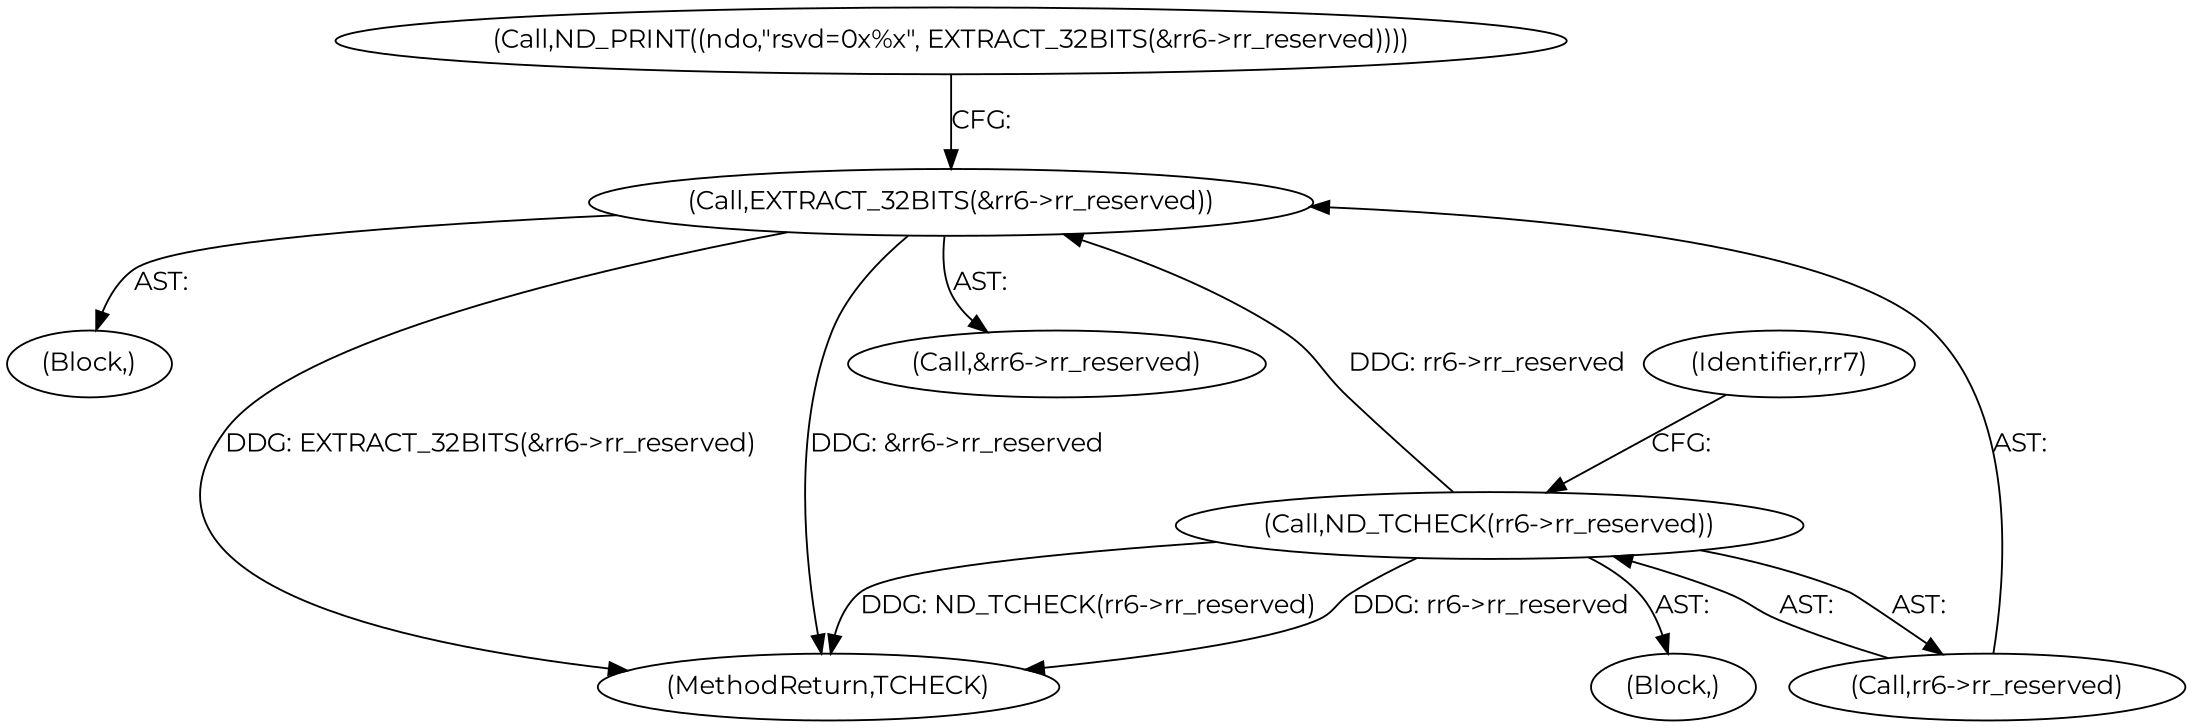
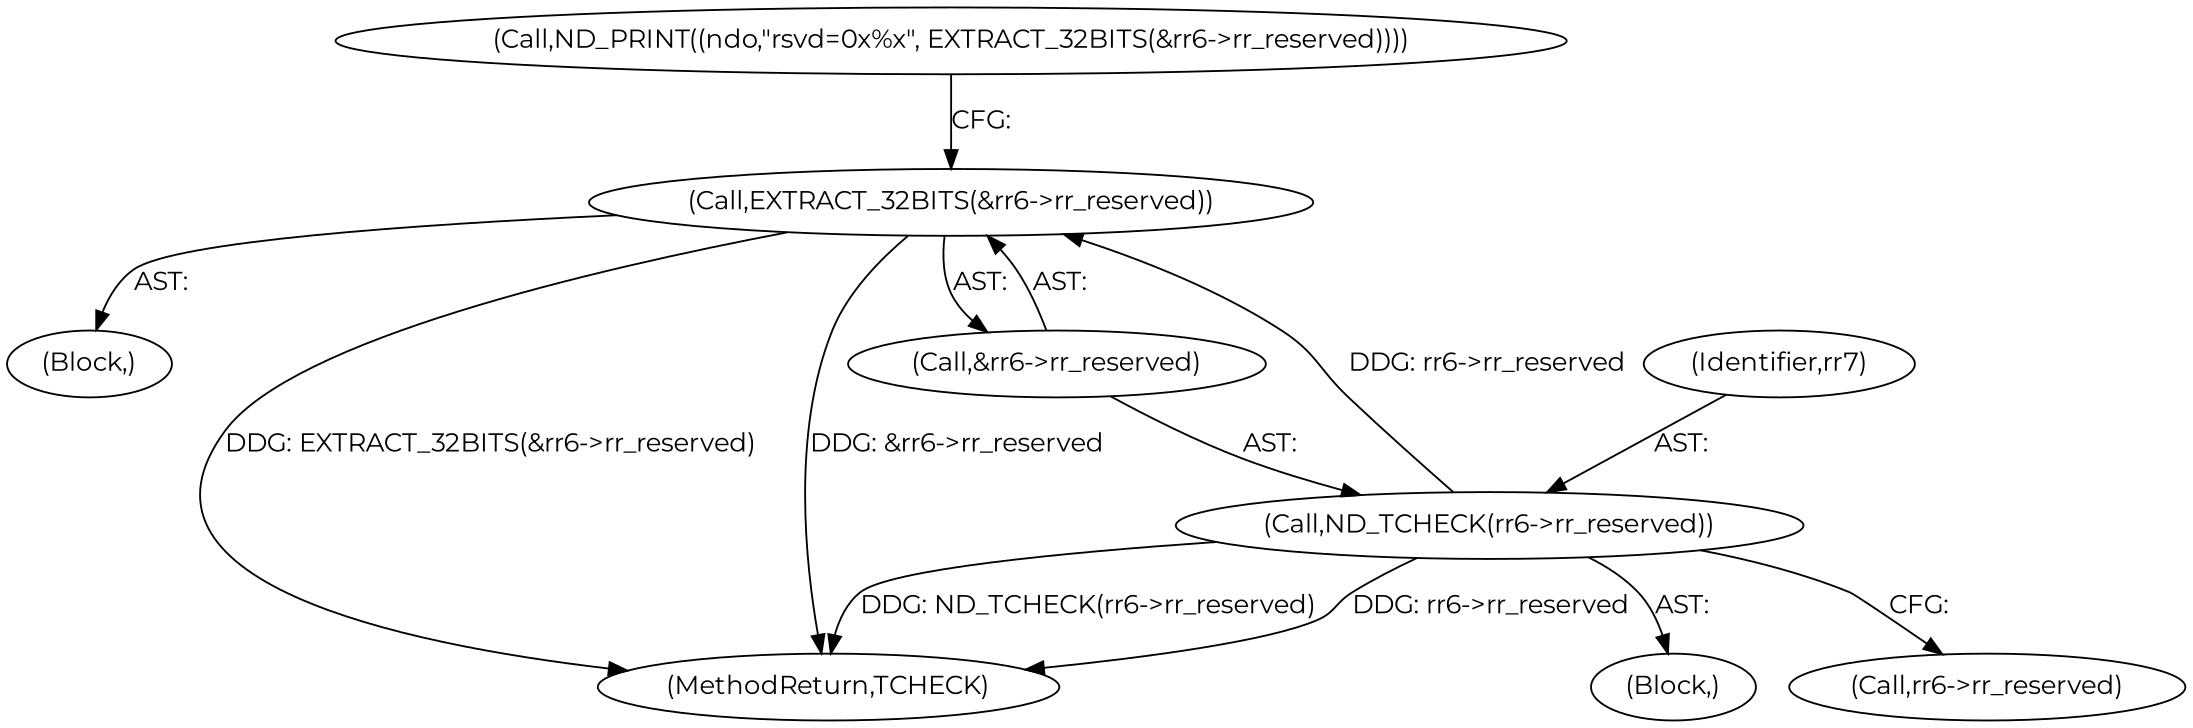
(1806, 269) -> (1027, 288)
(1686, 445) -> (1686, 445)
(1923, 606) -> (1923, 606)
(1760, 610) -> (1223, 451)
